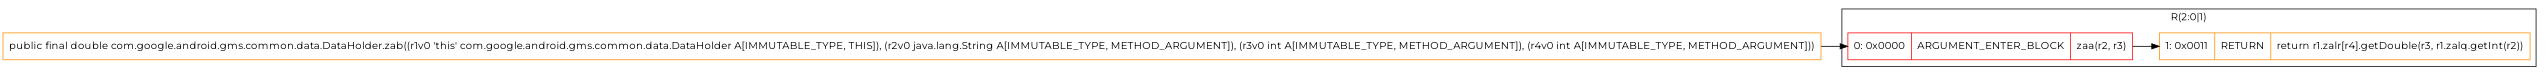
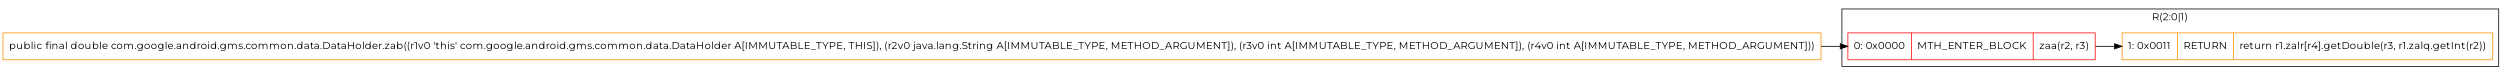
(1991, 46) -> (1972, 46)
